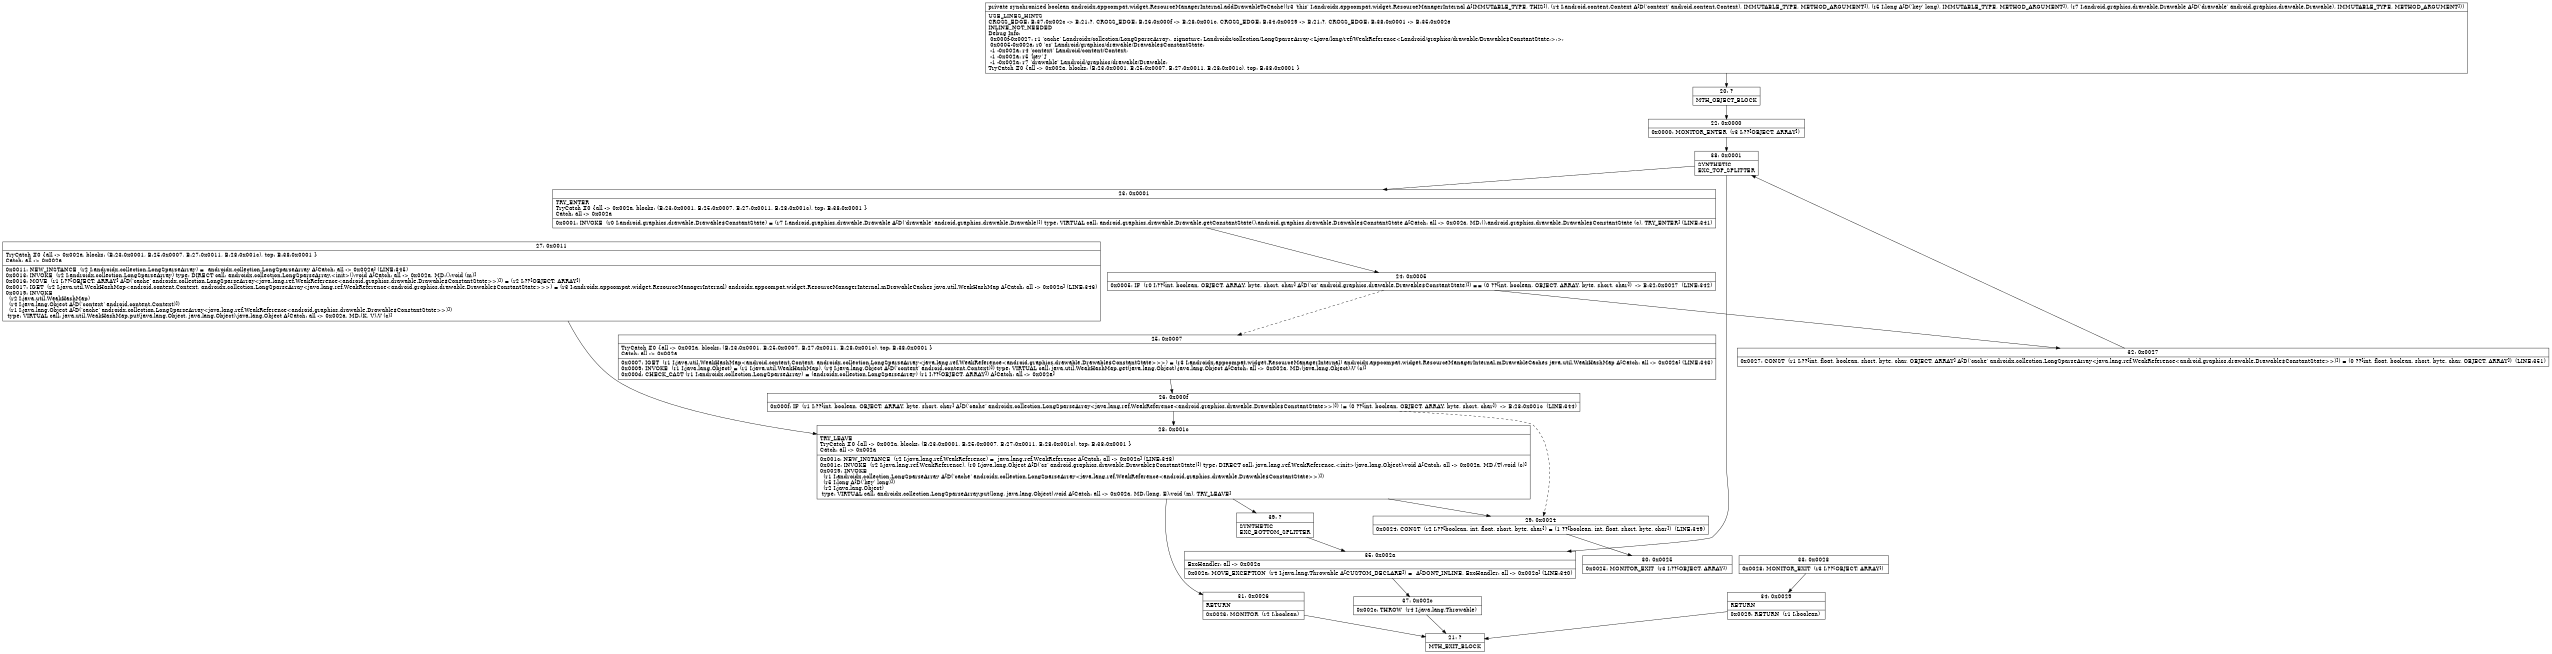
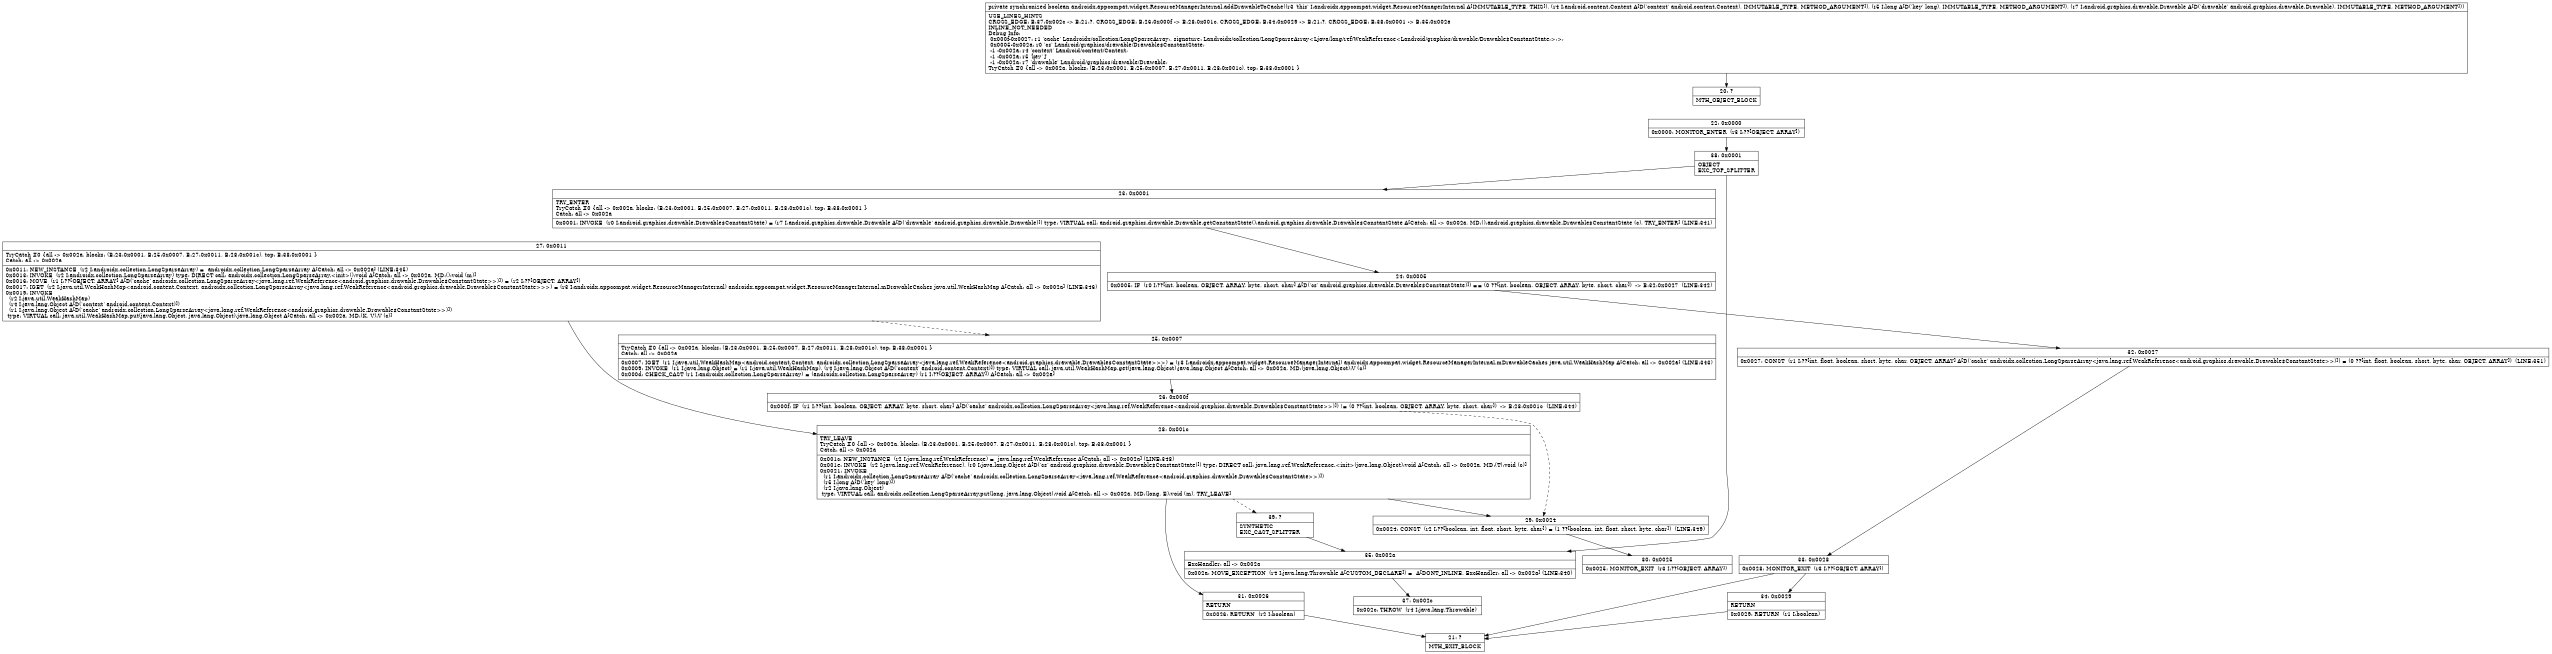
(1726, 110) -> none
(1715, 165) -> (1709, 165)
(1940, 263) -> (1980, 460)
(1313, 312) -> (929, 328)
(1174, 416) -> none
(845, 471) -> (845, 471)
(1243, 505) -> (1243, 505)
(1275, 532) -> (1270, 532)
(1254, 615) -> (1252, 615)
(1435, 623) -> (1631, 604)
